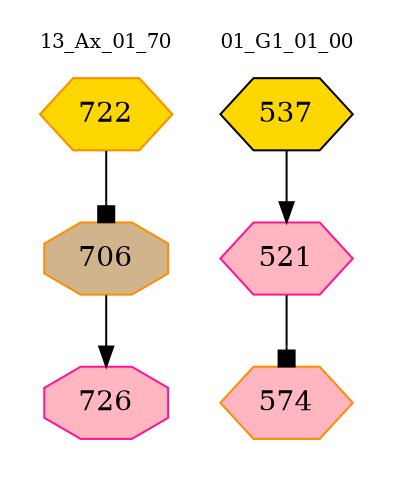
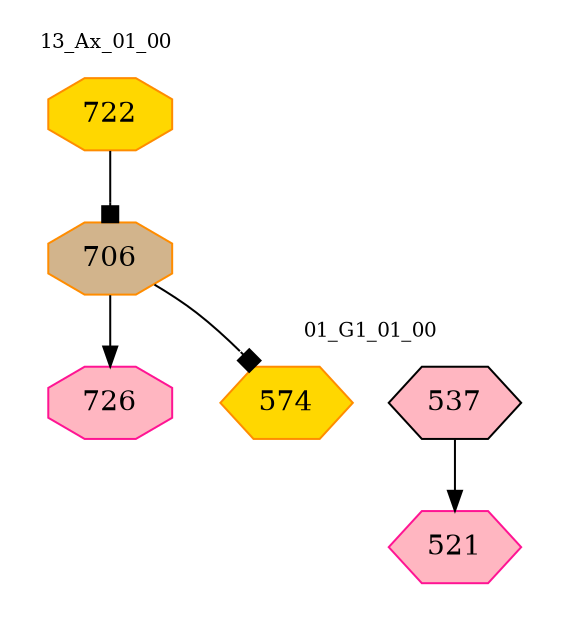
(106, 43) -> (106, 43)
(106, 114) -> (110, 114)
(287, 114) -> (455, 403)
(287, 321) -> (218, 331)
(287, 403) -> (287, 403)
